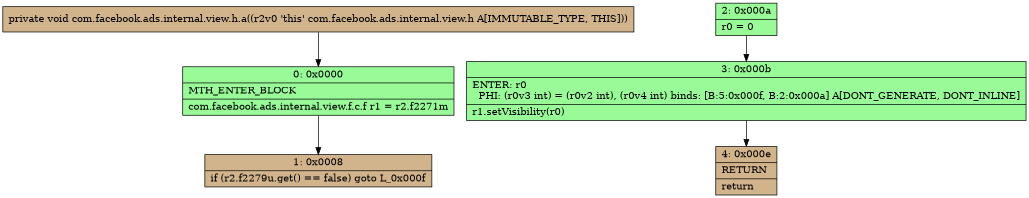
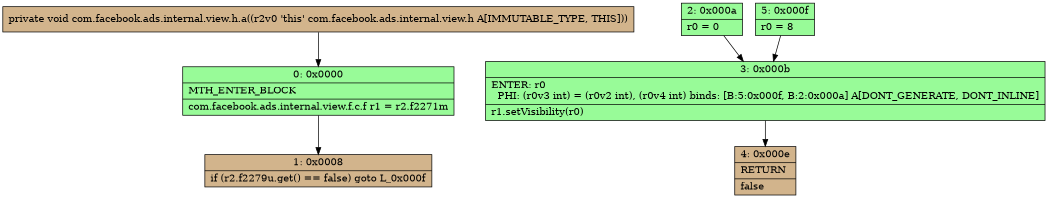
none -> (785, 19)
(738, 187) -> (752, 187)
